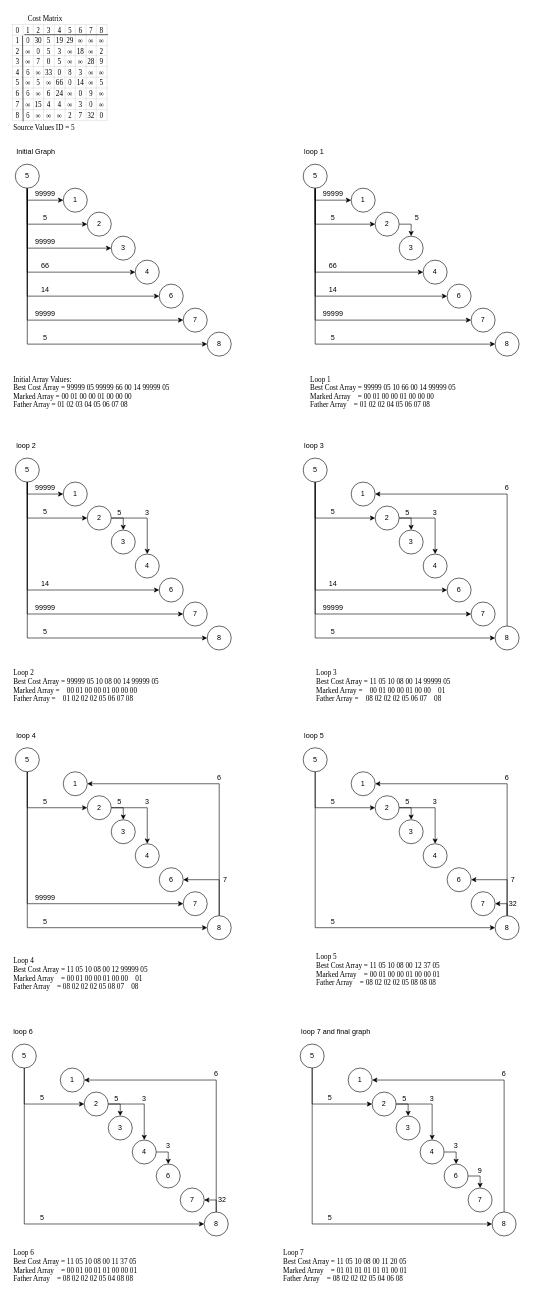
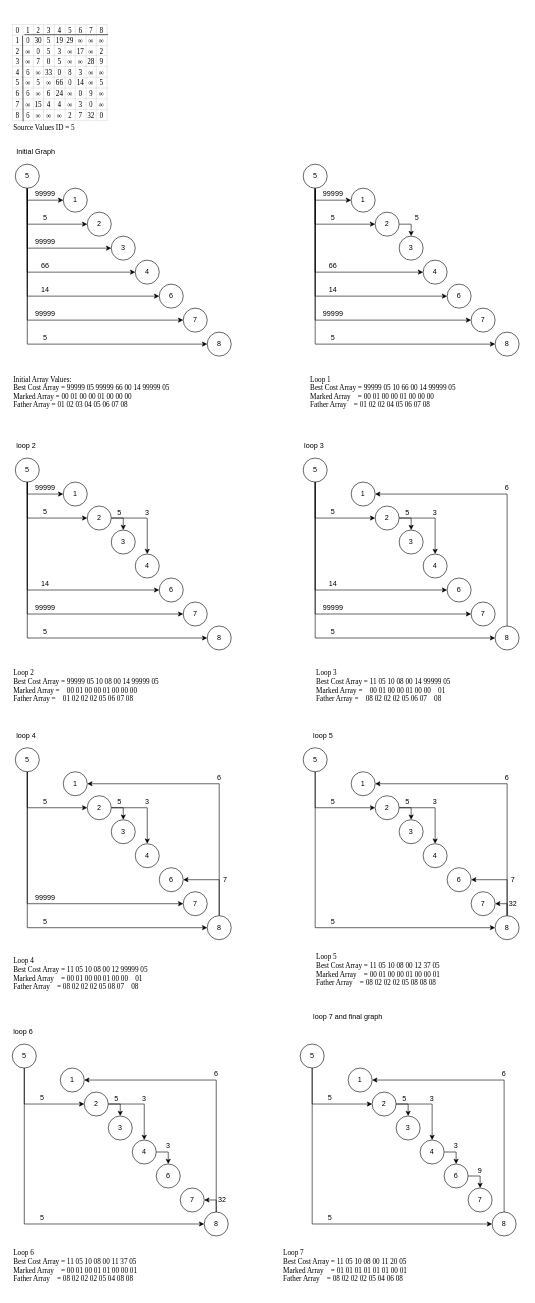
(45, 18) -> none
(81, 51) -> (81, 51)
(315, 152) -> none
(315, 736) -> (324, 736)
(348, 1032) -> (360, 1017)
